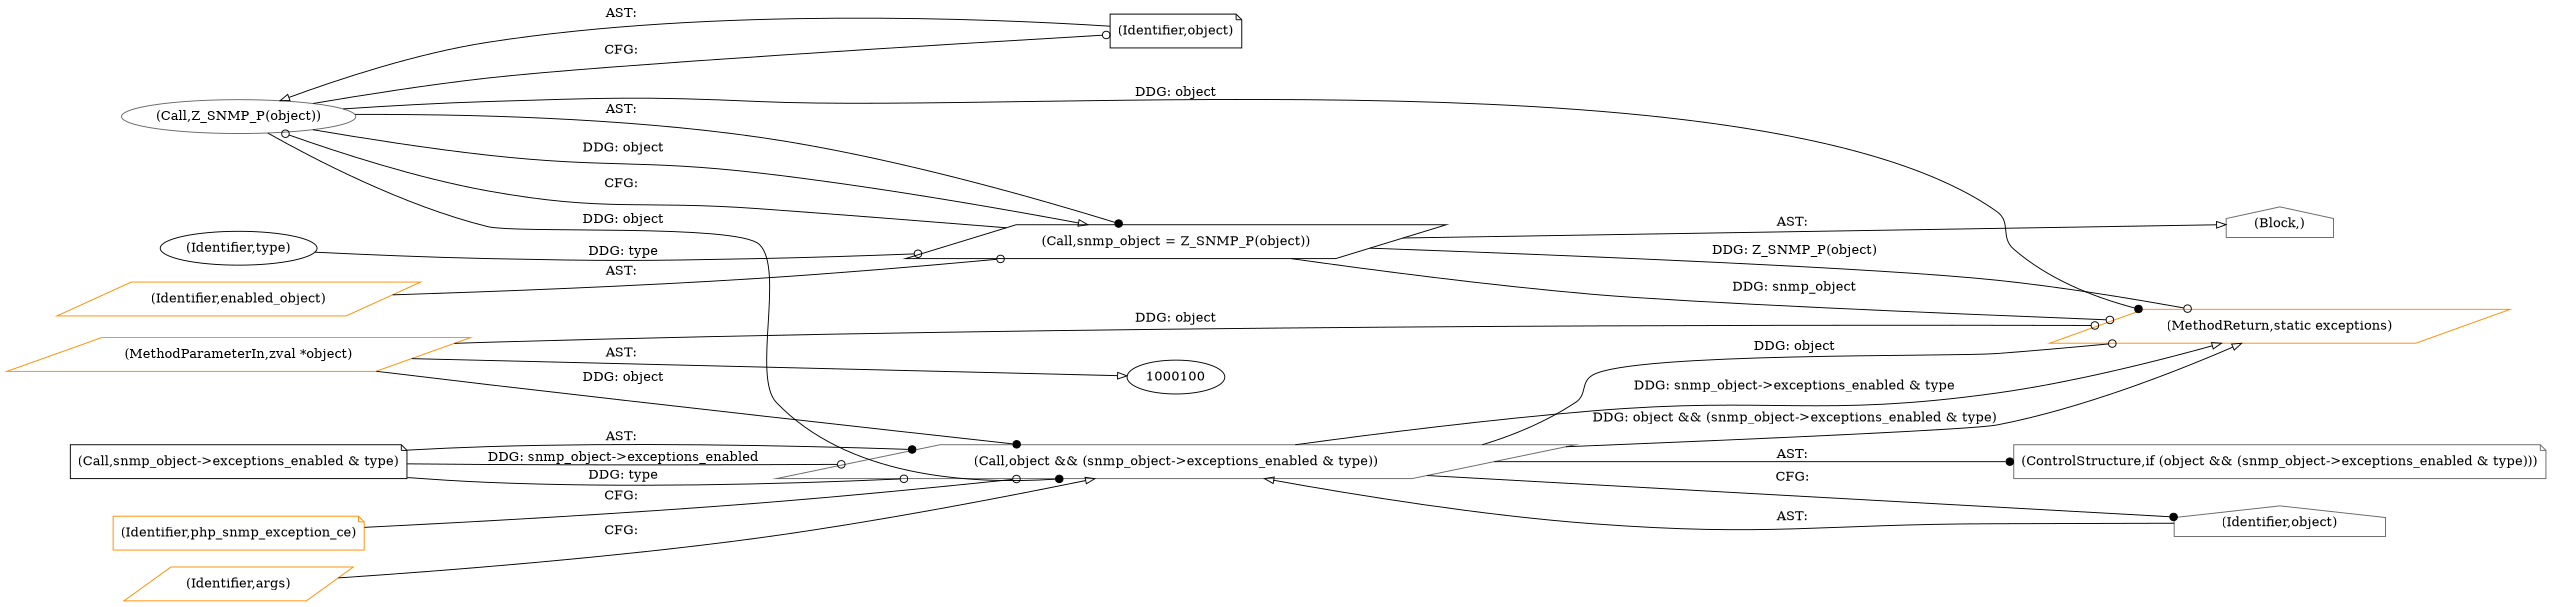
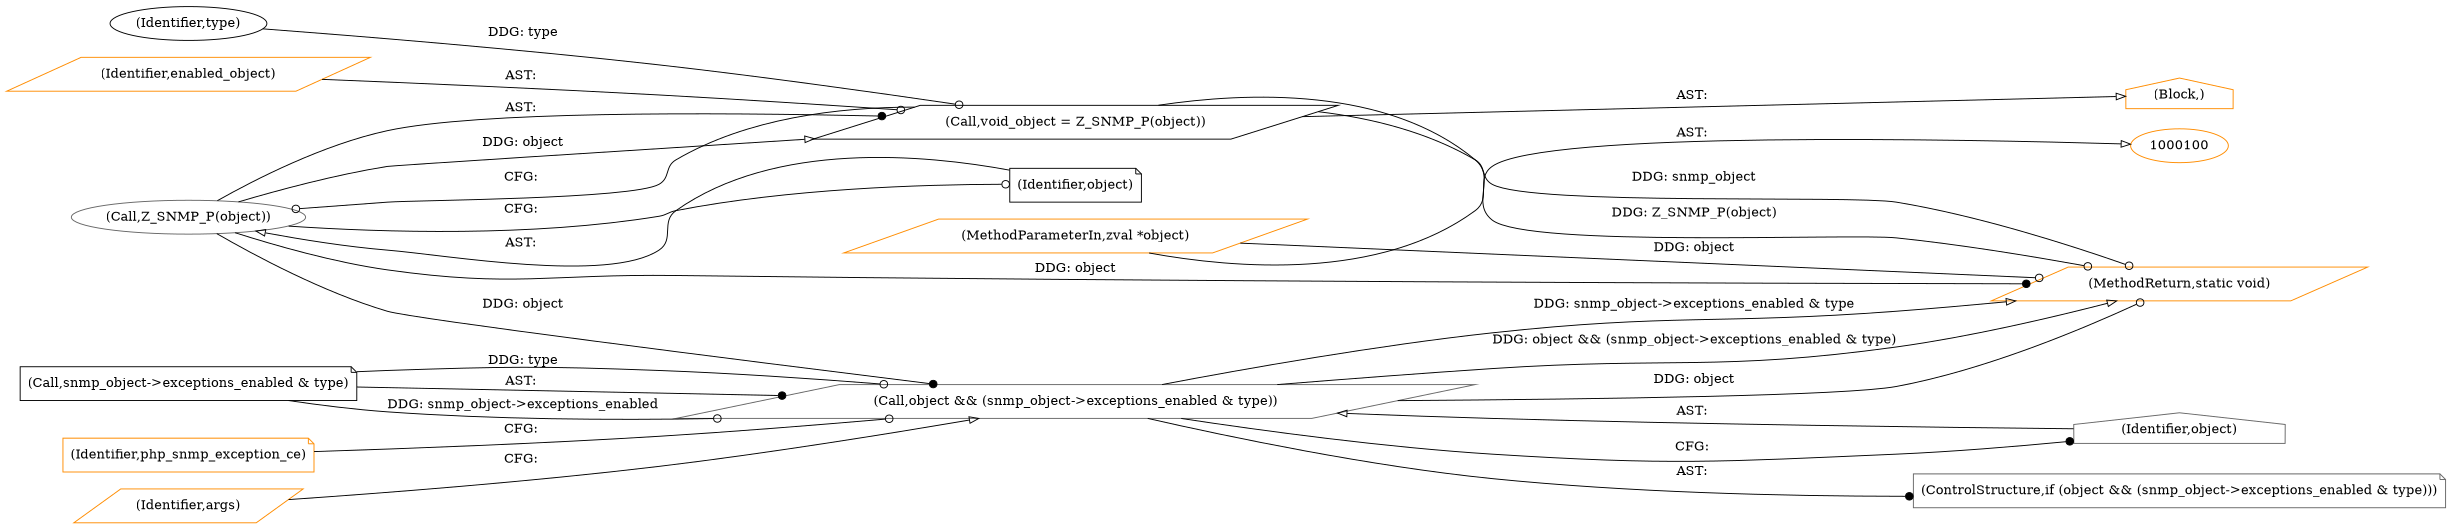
(2280, 224) -> (2179, 95)
(1176, 242) -> (1076, 122)
(2280, 326) -> (2179, 284)
(1176, 377) -> (2179, 146)
(694, 408) -> none
